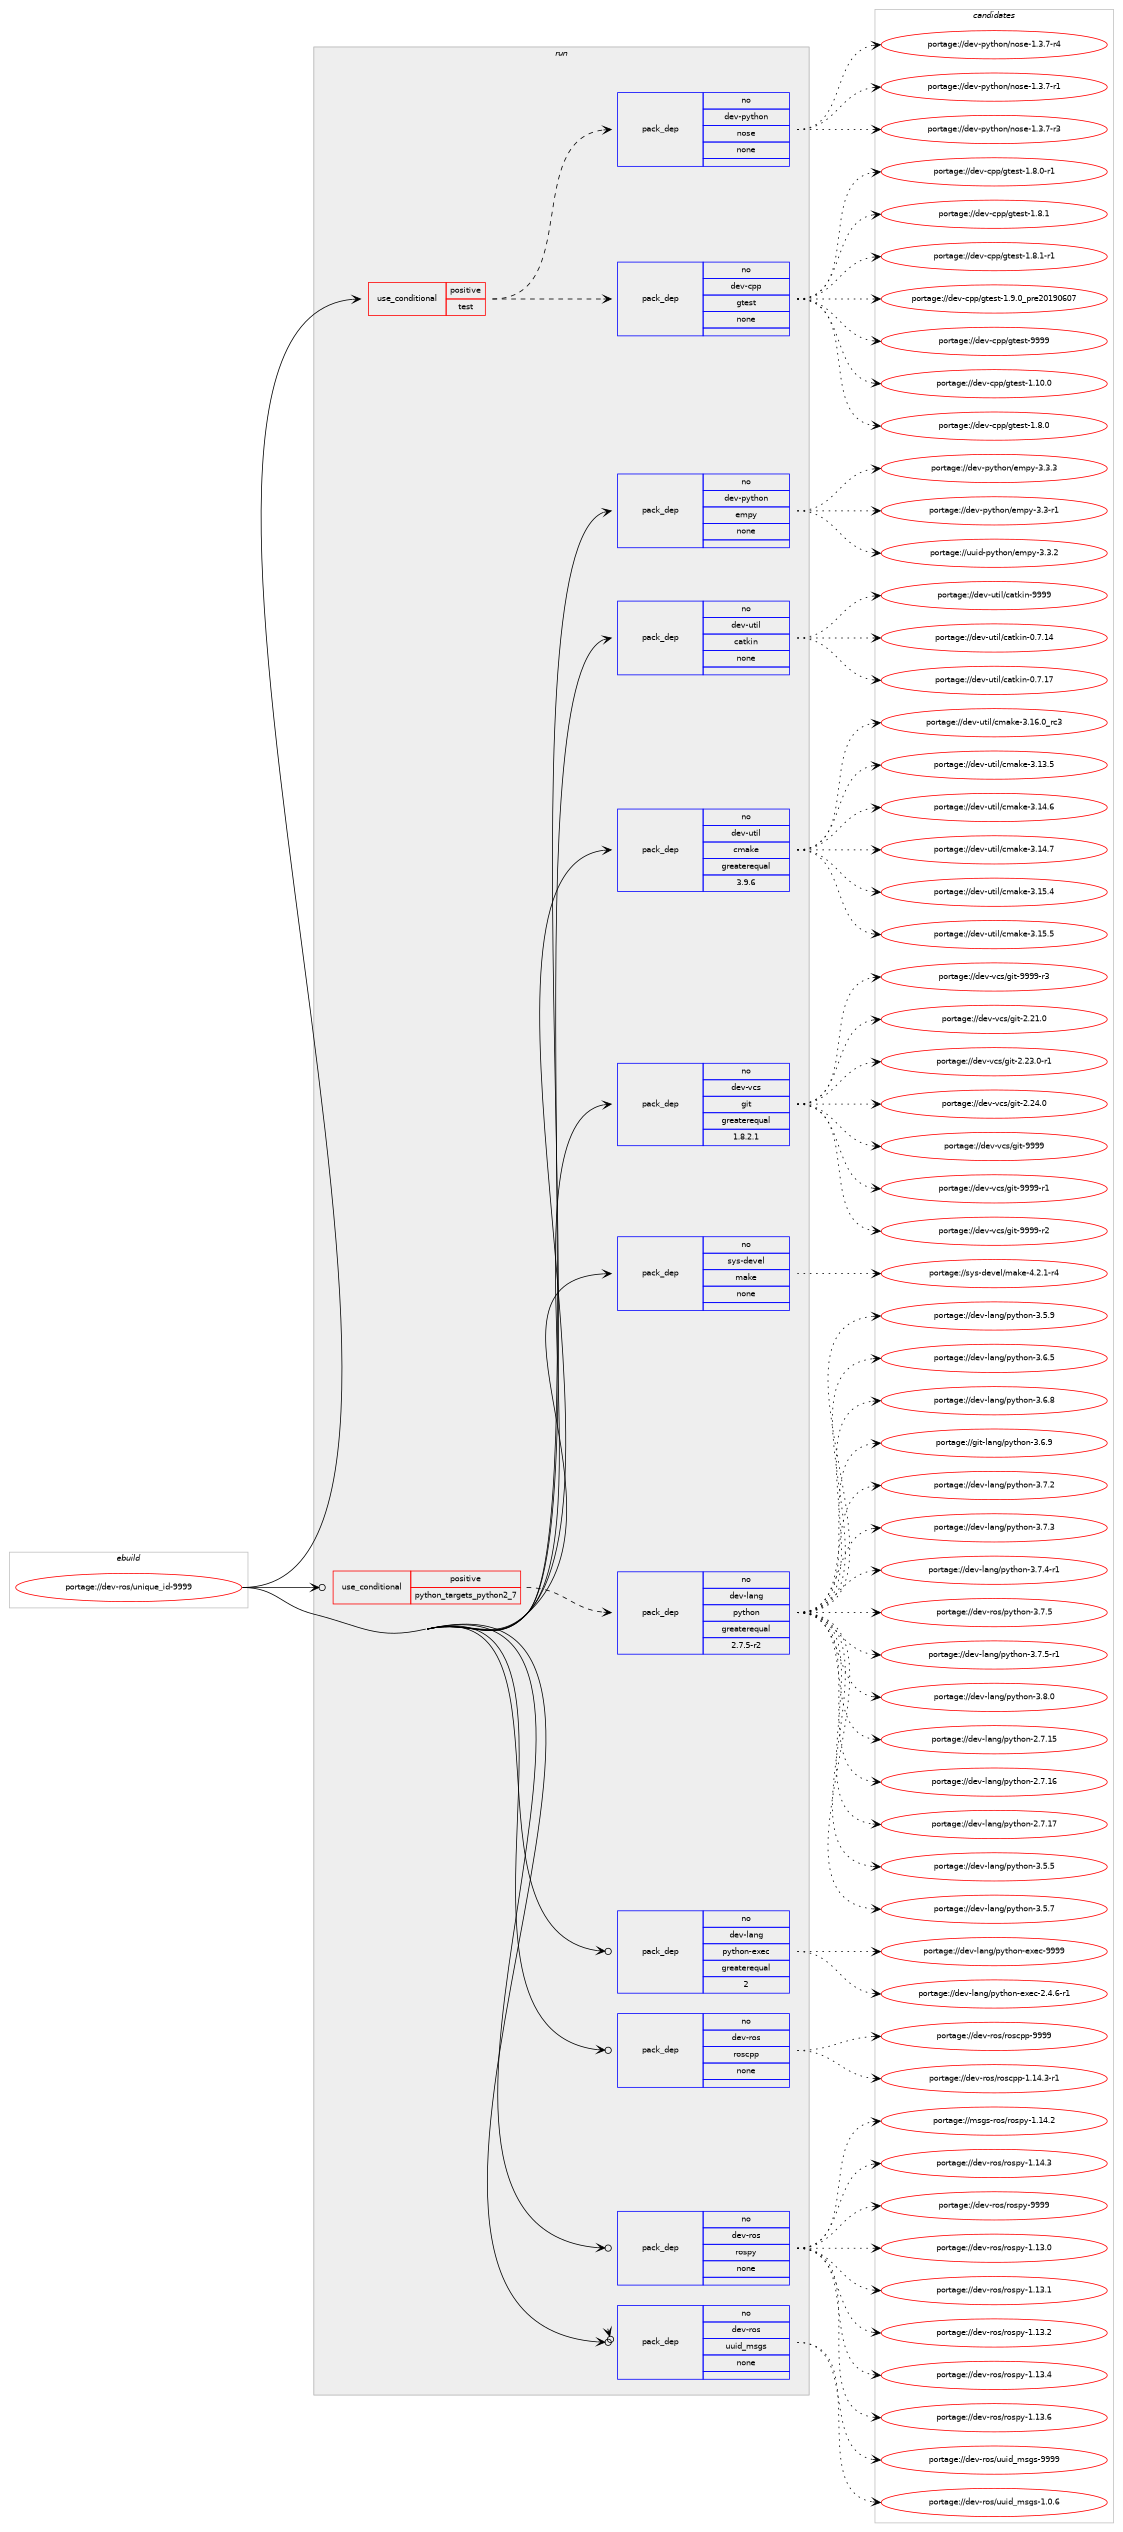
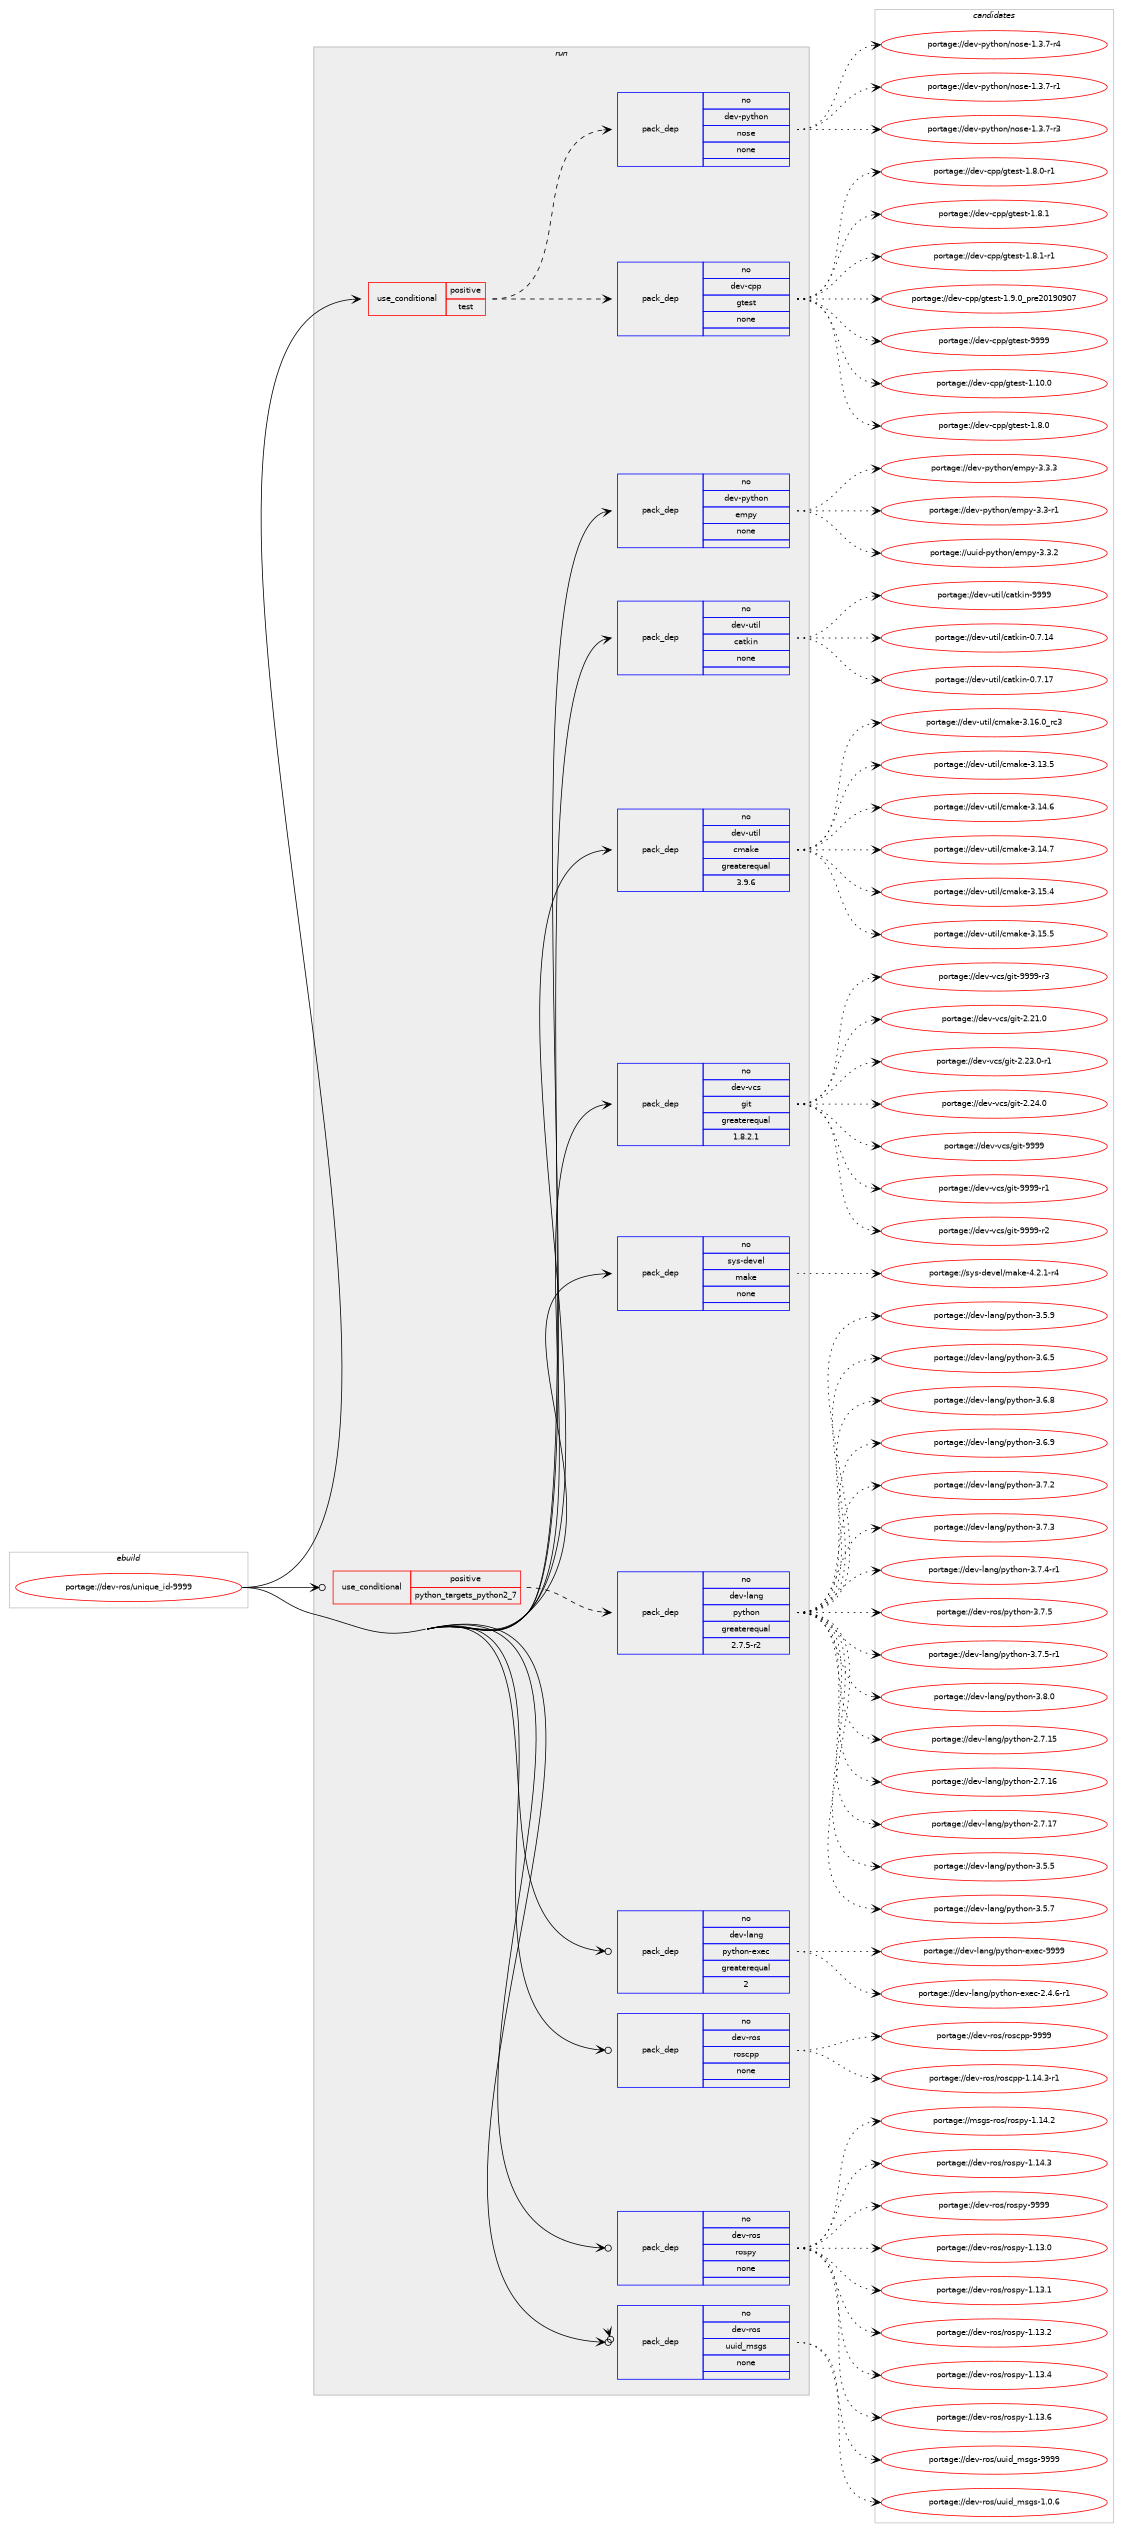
(994, 299) -> (994, 299)
(994, 1443) -> (994, 1443)
